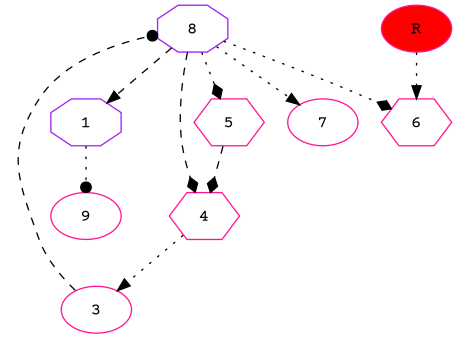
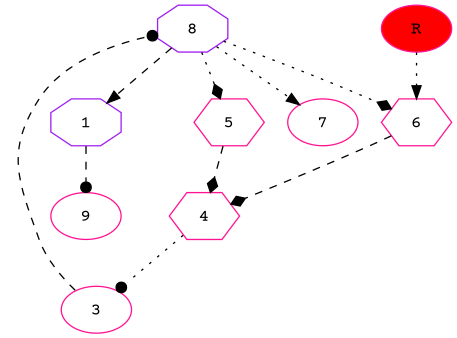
(180, 115) -> (319, 168)
(86, 164) -> (86, 164)
(155, 259) -> (155, 259)
